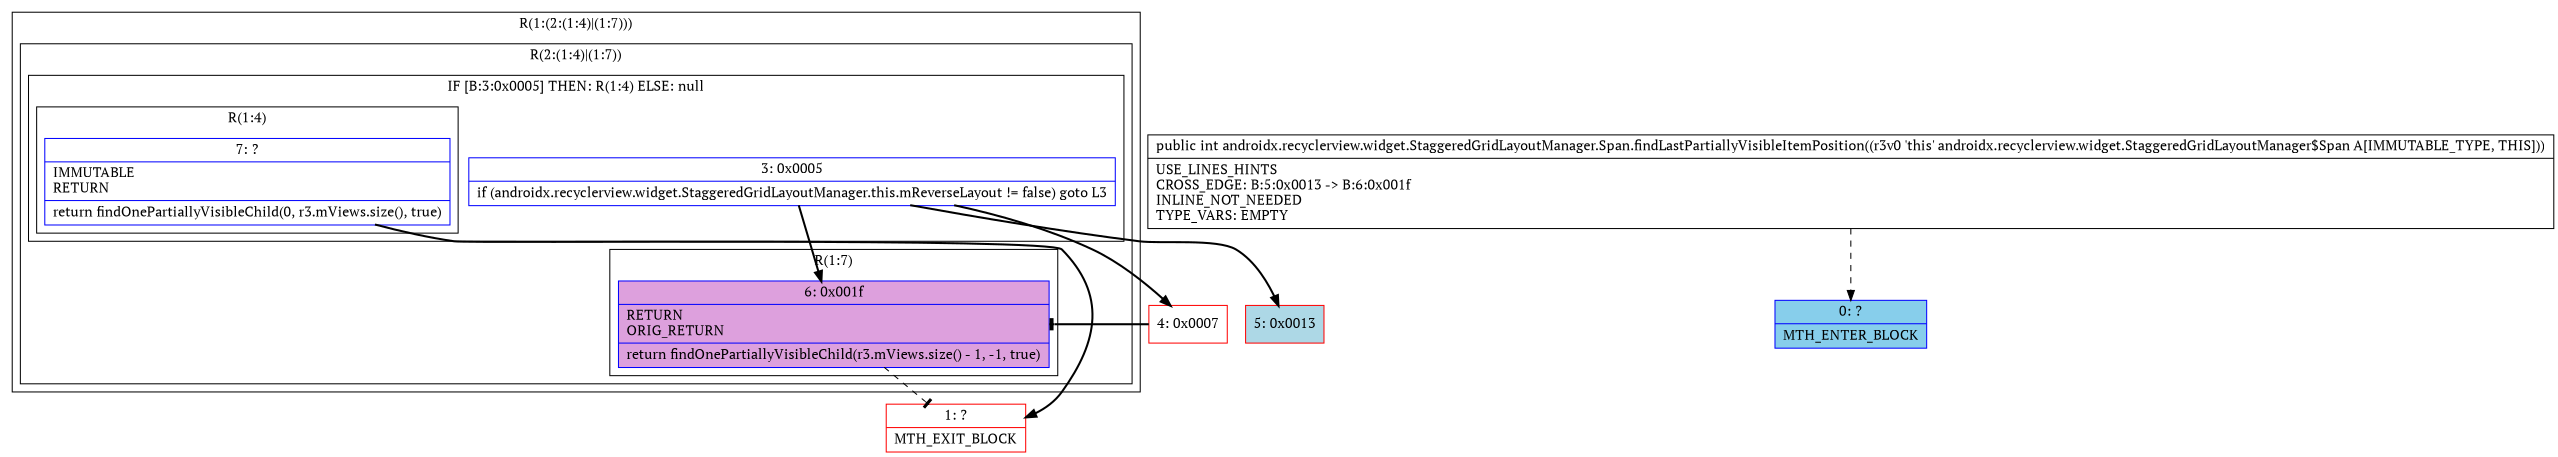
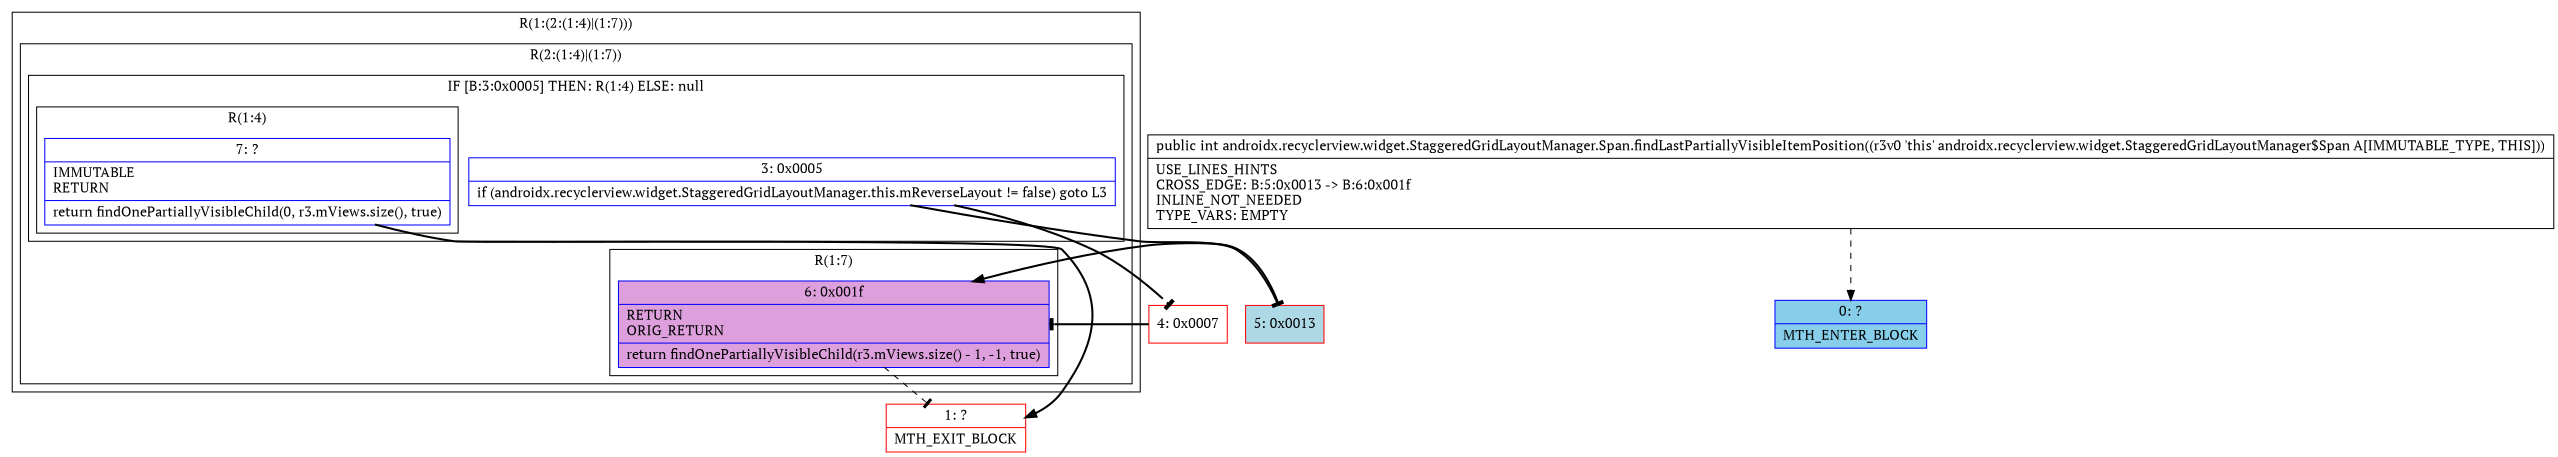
(1086, 234) -> (1086, 234)
(808, 235) -> (1120, 249)
(1092, 249) -> (1112, 260)
